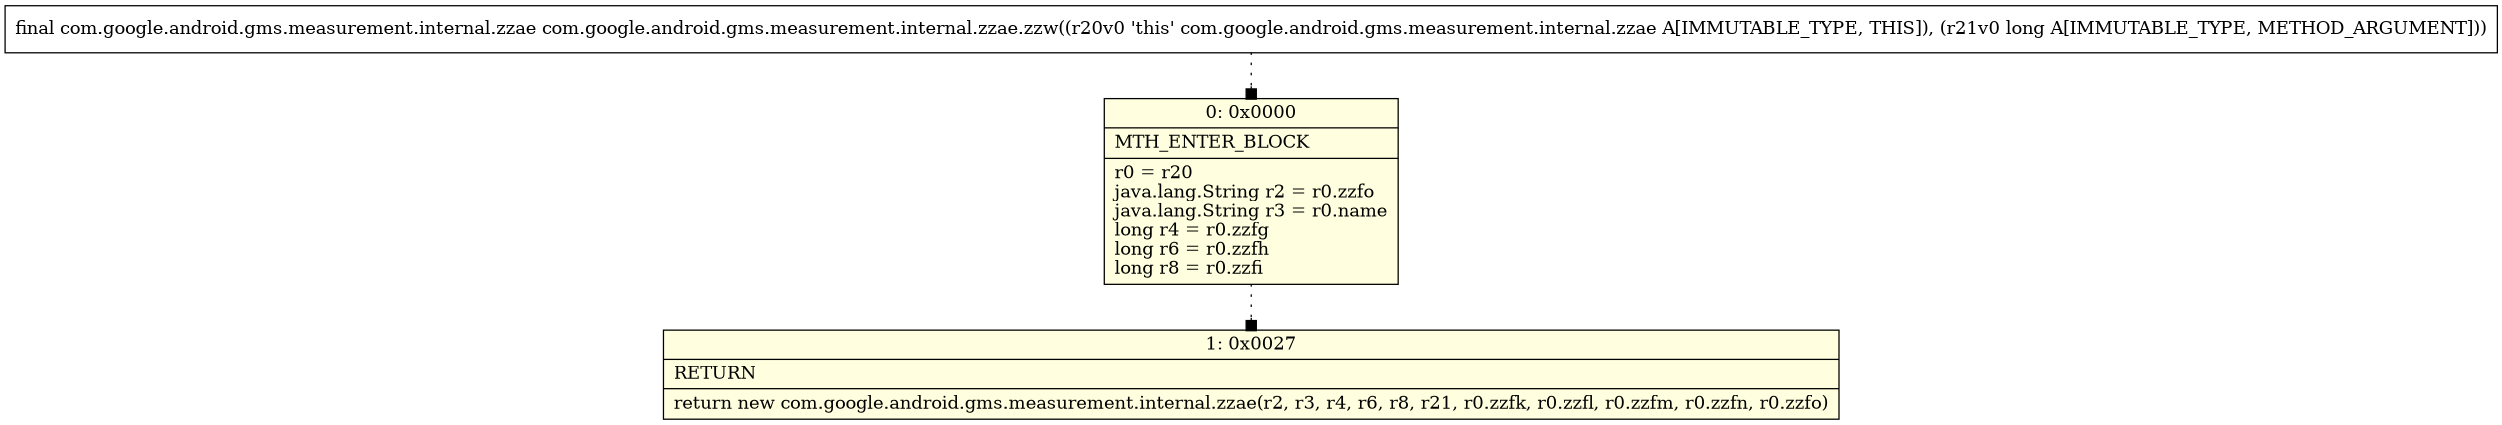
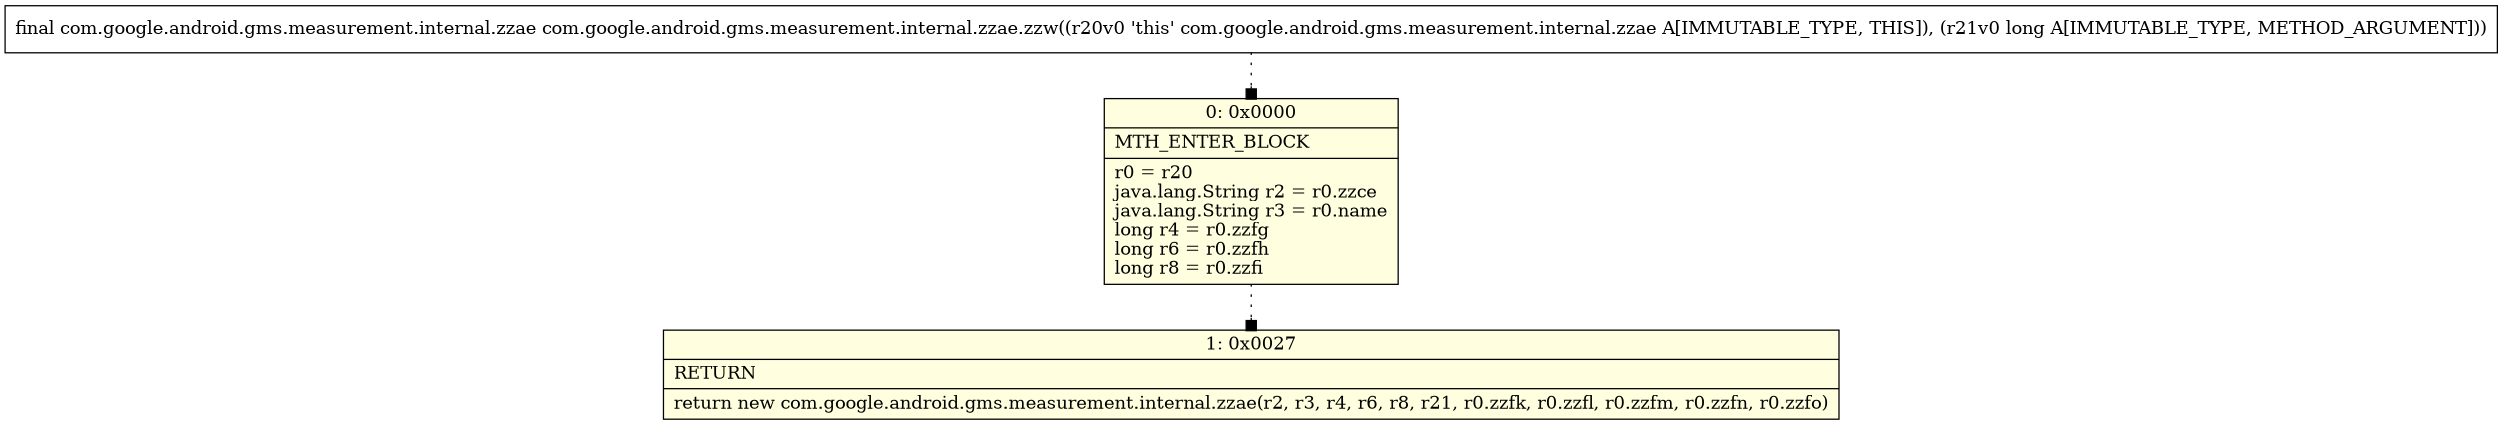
(1245, 192) -> (1246, 192)
